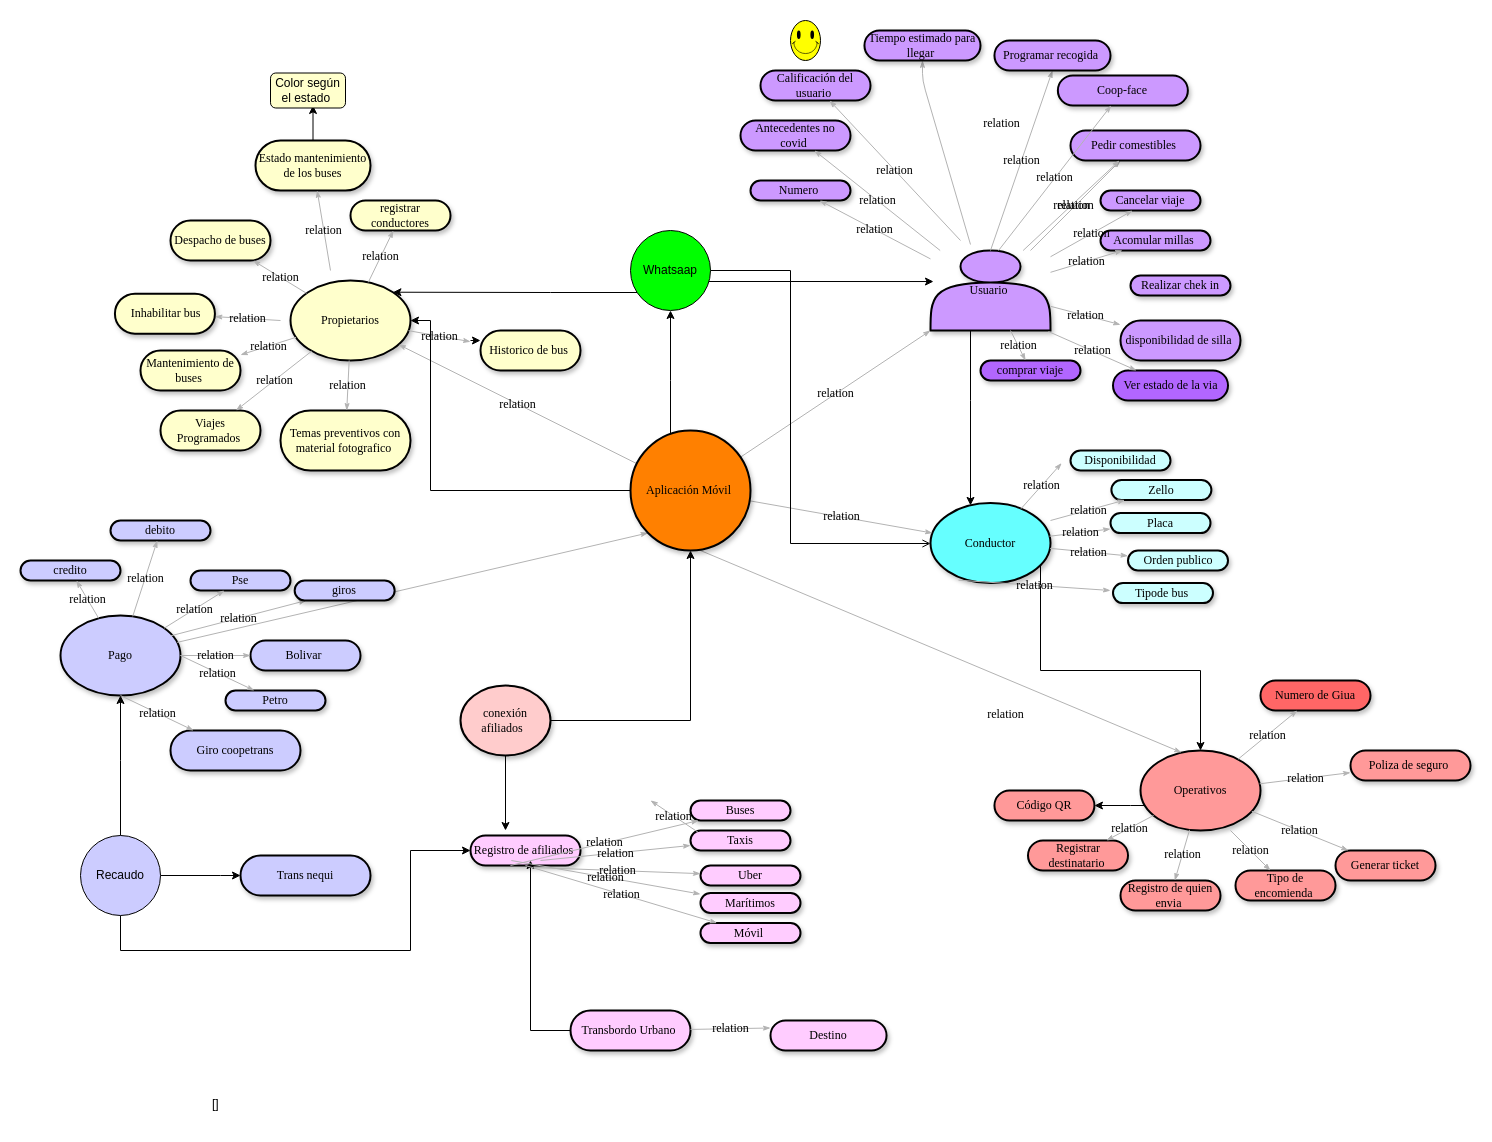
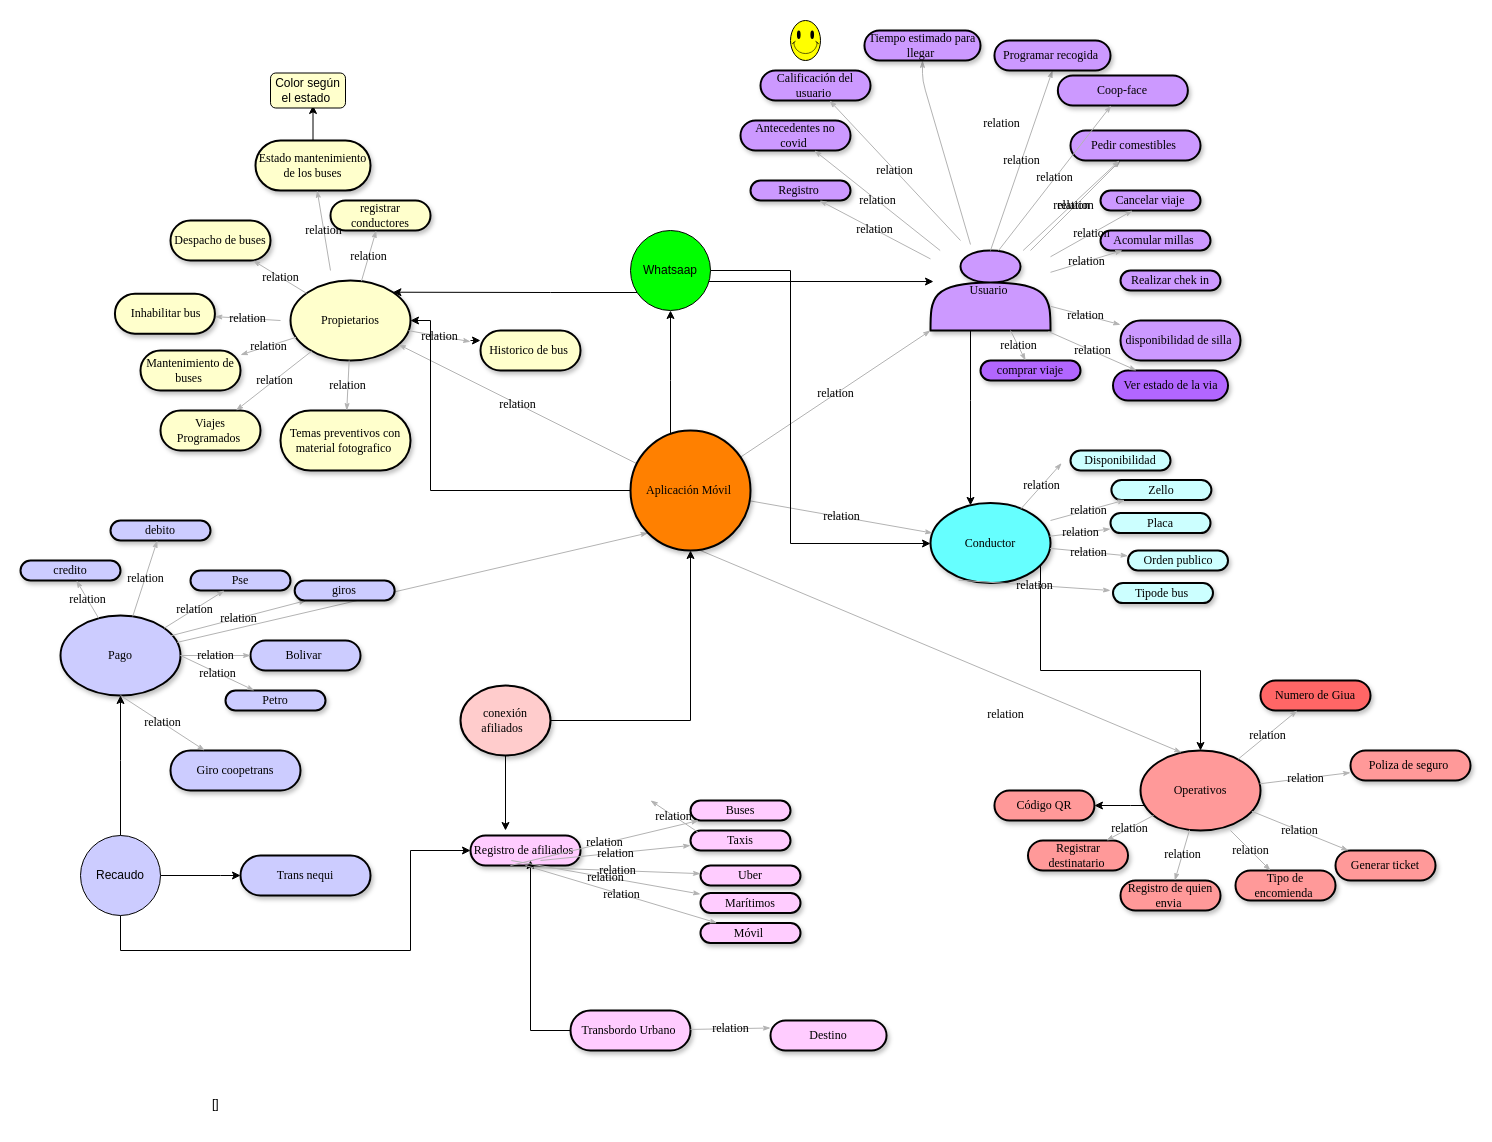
(801, 191) -> (801, 191)
(401, 216) -> (381, 216)
(1181, 286) -> (1171, 281)
(923, 544) -> (922, 544)
(236, 751) -> (236, 771)
